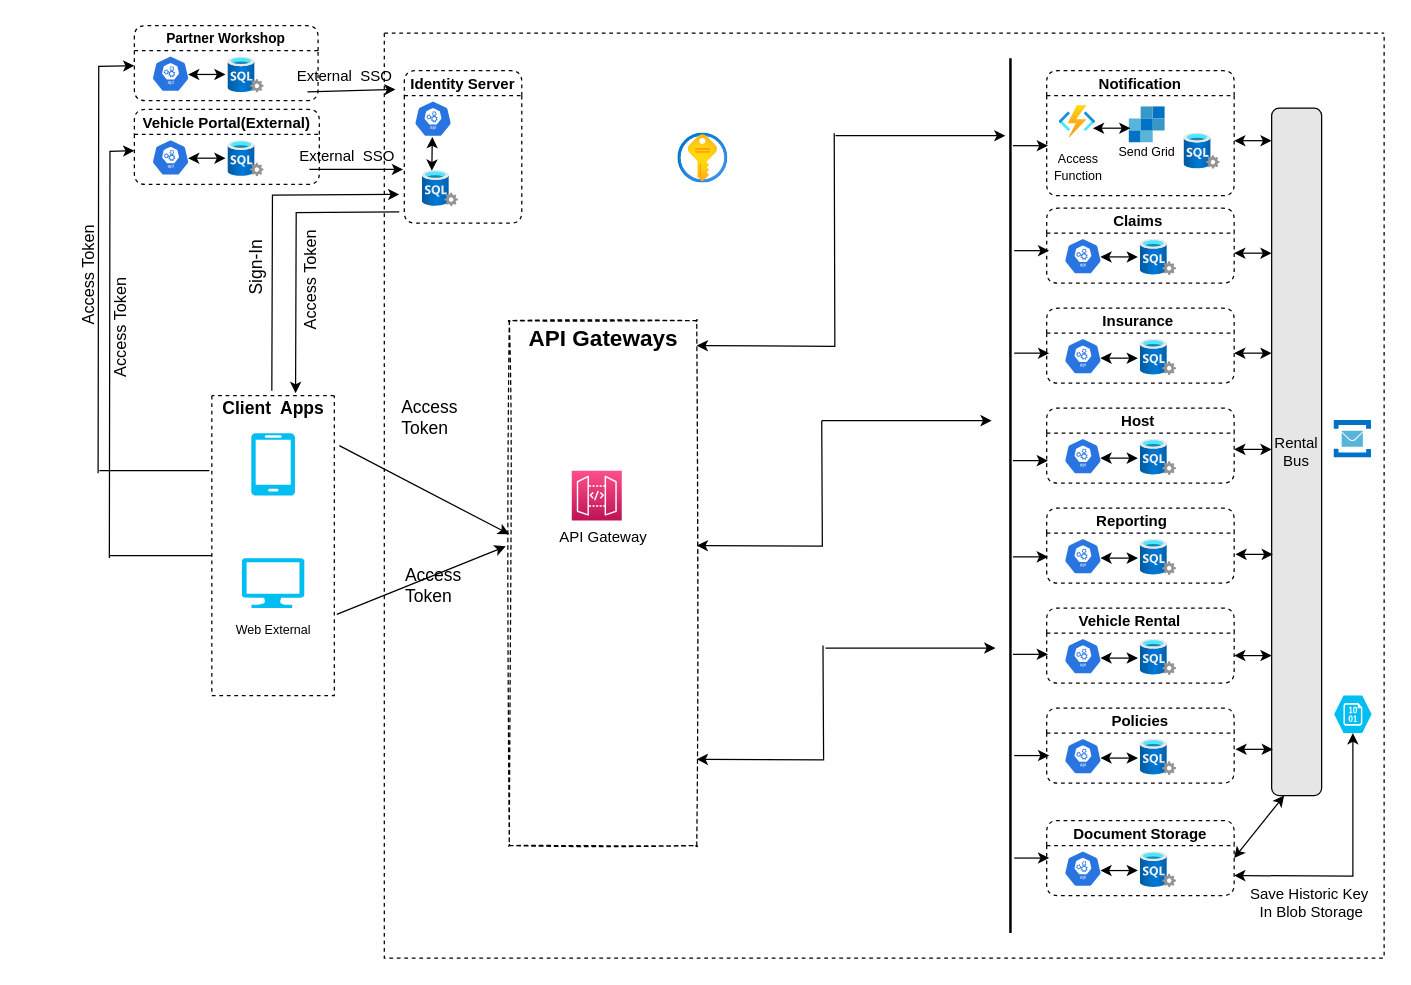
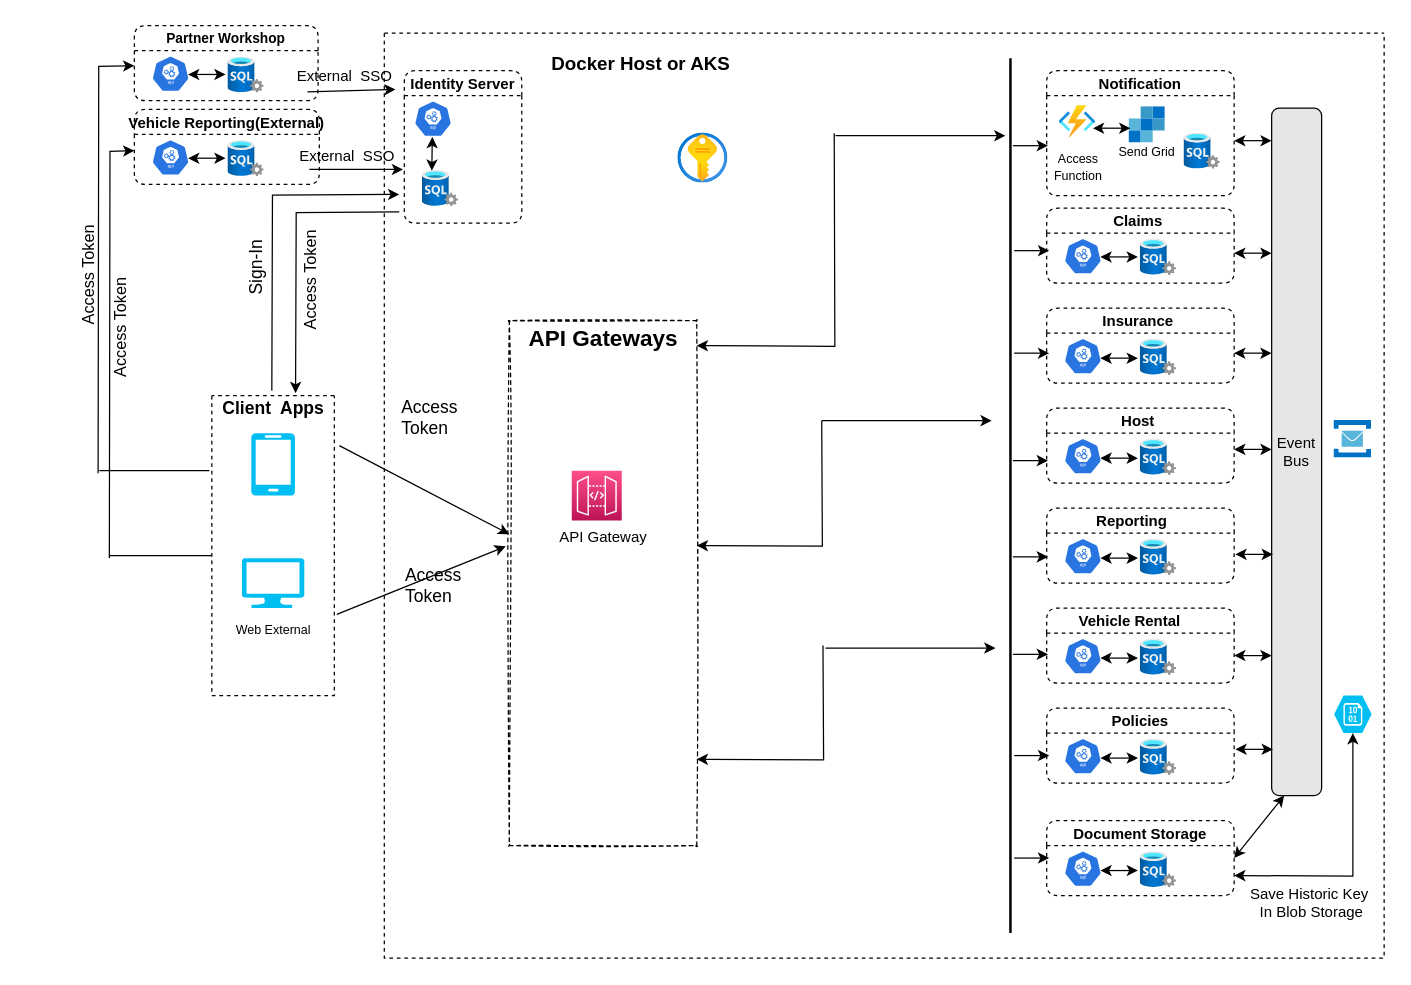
none -> (641, 63)
(226, 123) -> (226, 123)
(1297, 452) -> (1297, 452)
